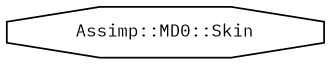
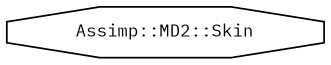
(165, 32) -> (165, 32)
